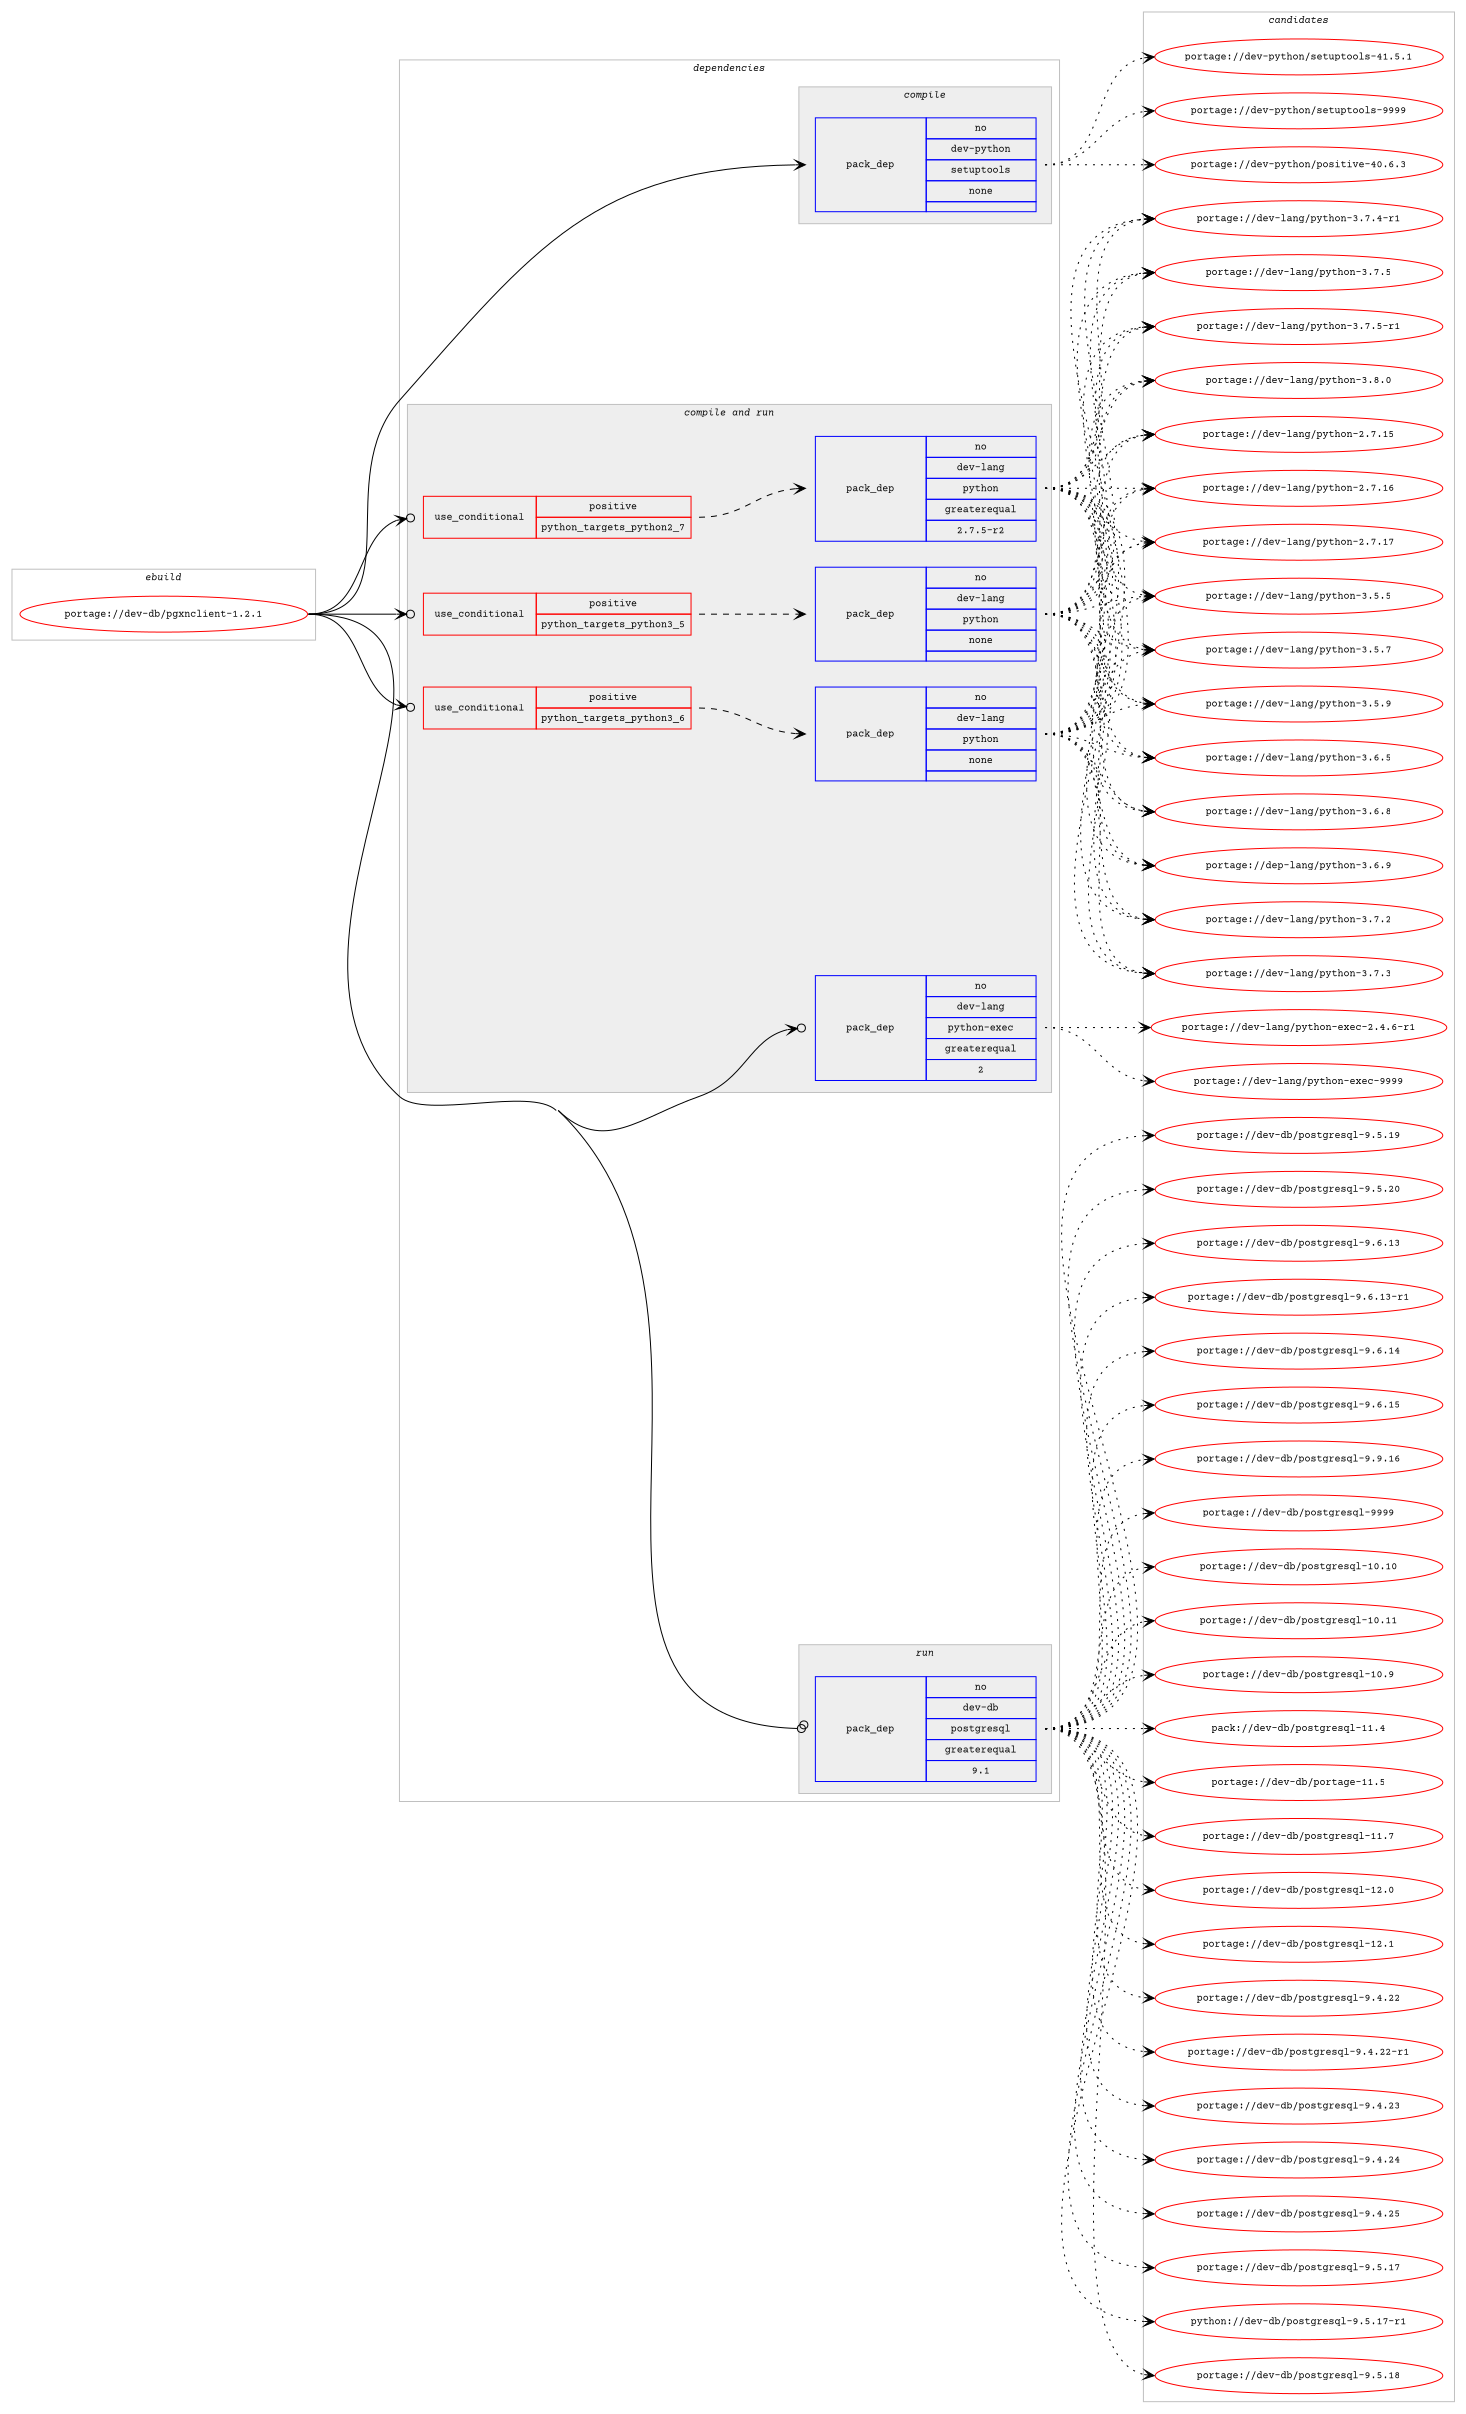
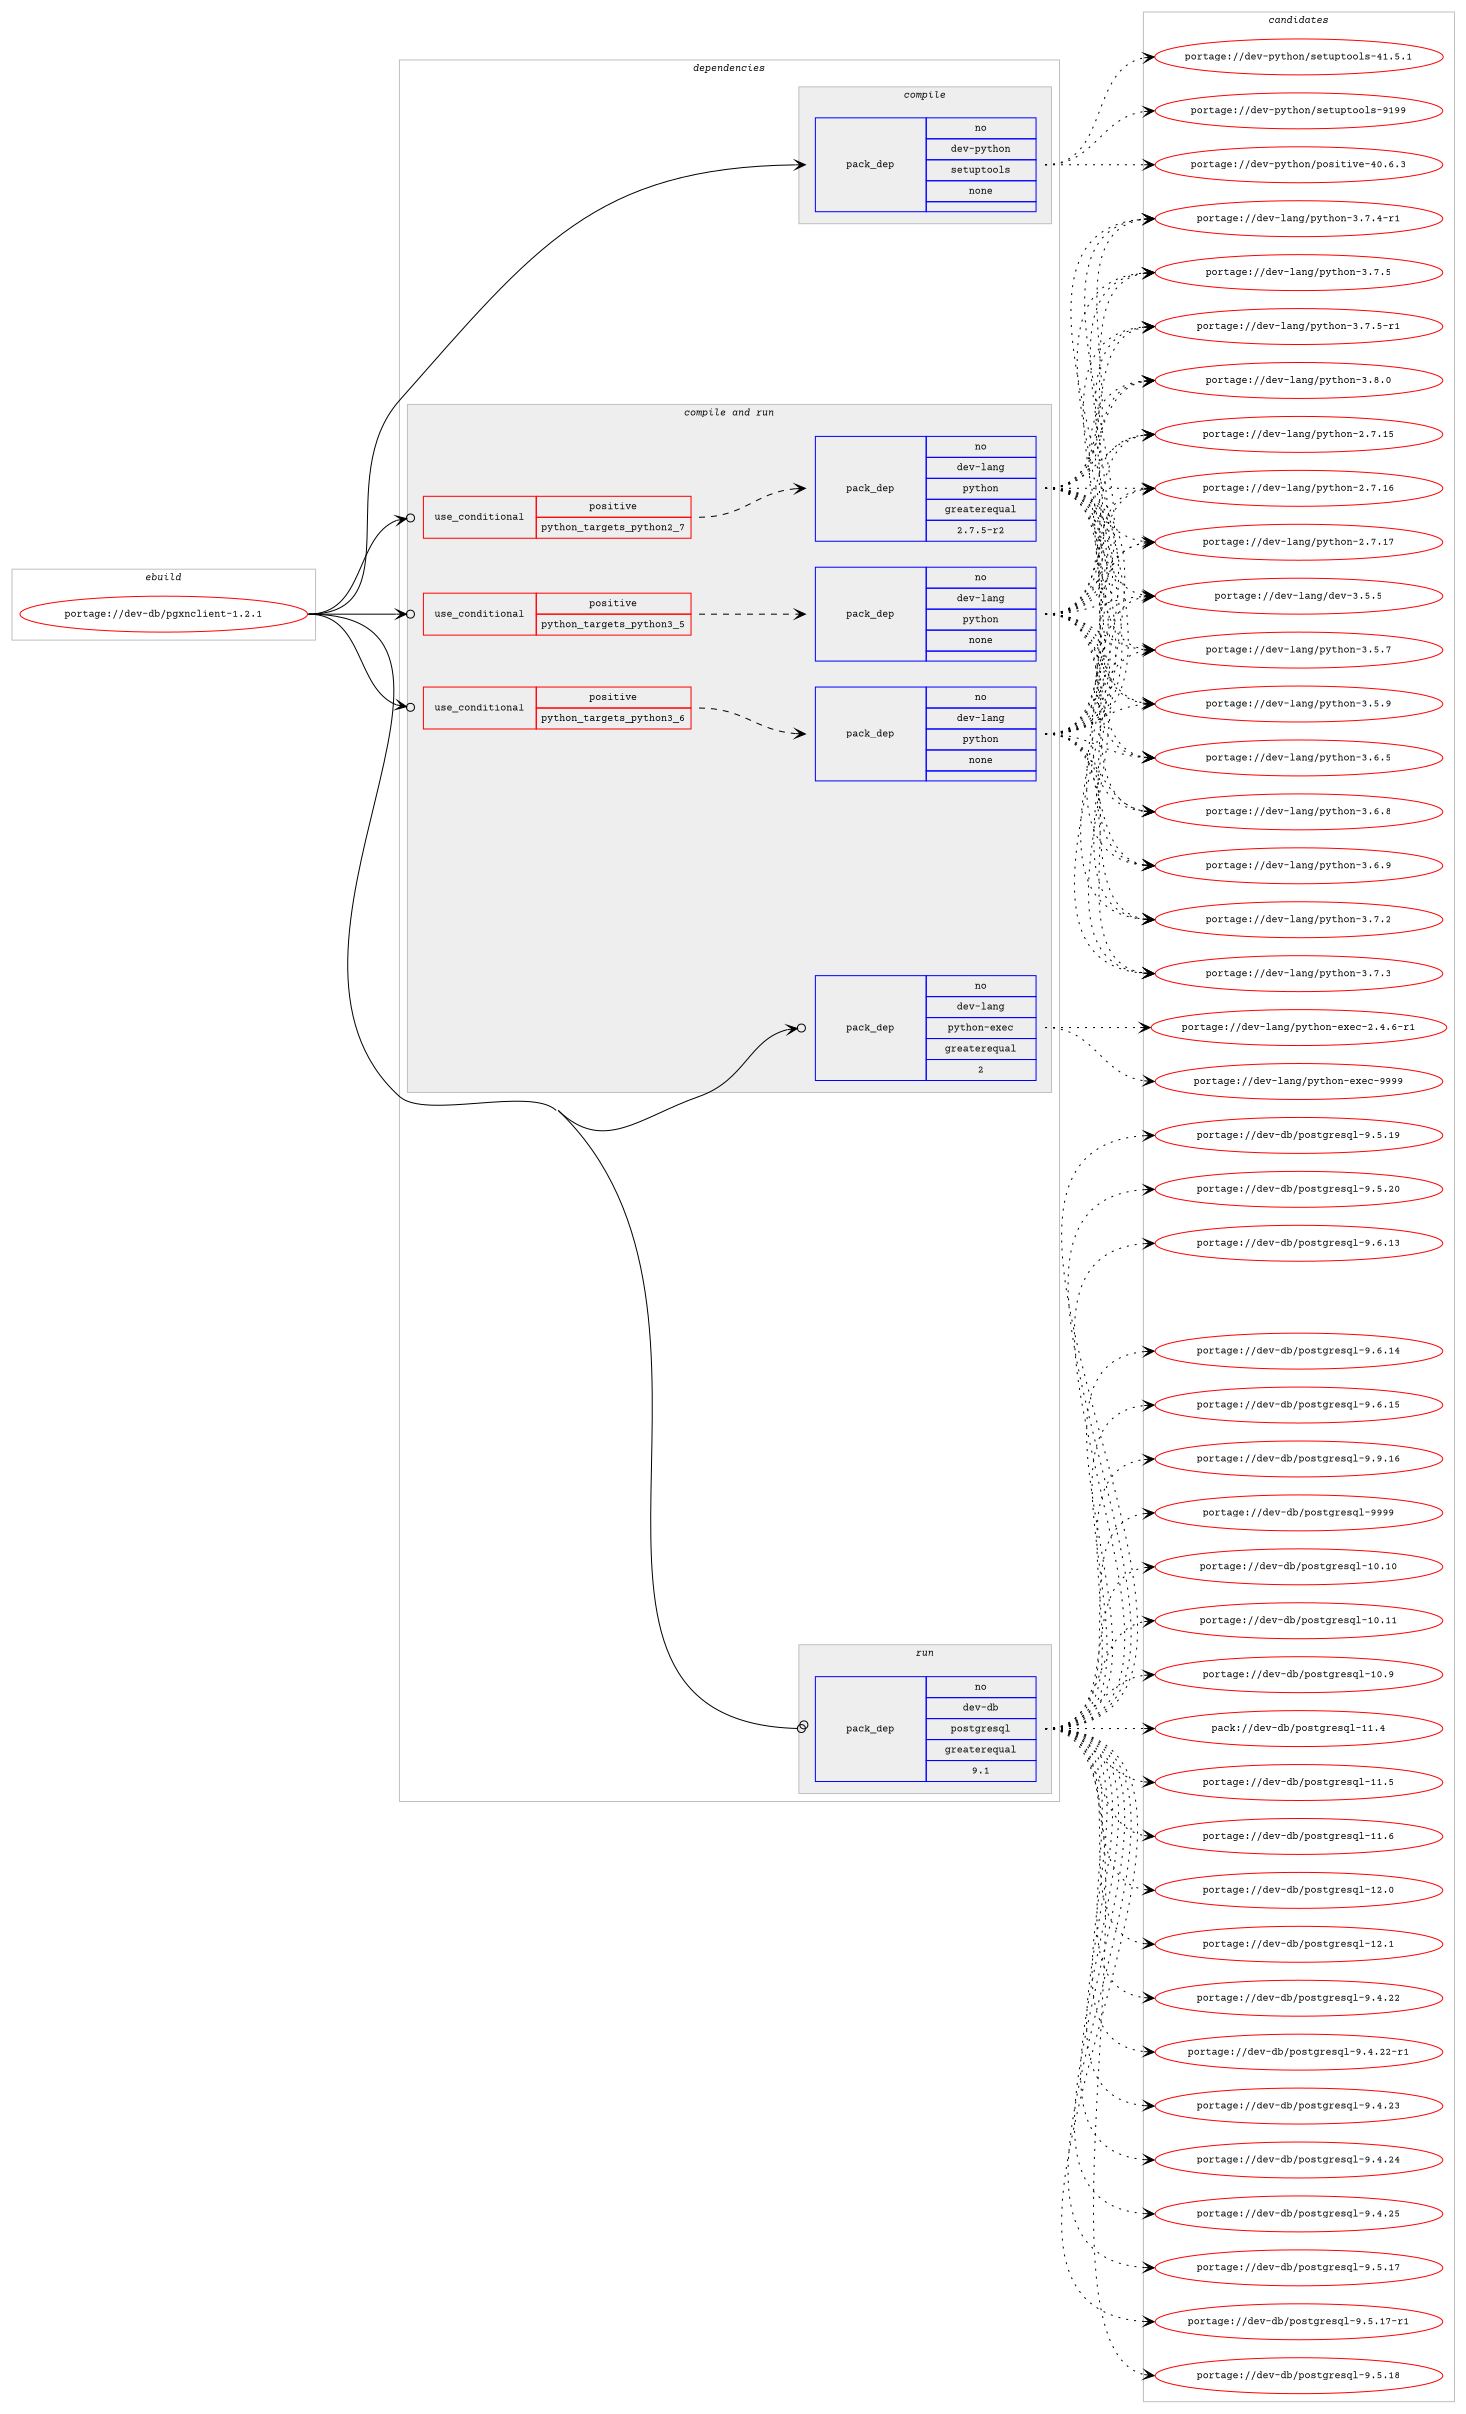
(1299, 111) -> (1299, 111)
(1299, 596) -> (1299, 596)
(1299, 866) -> (1299, 866)
(1299, 1297) -> none
(1299, 1783) -> (1299, 1783)
(1299, 1836) -> (1299, 1836)
(1299, 2322) -> (1299, 2322)
